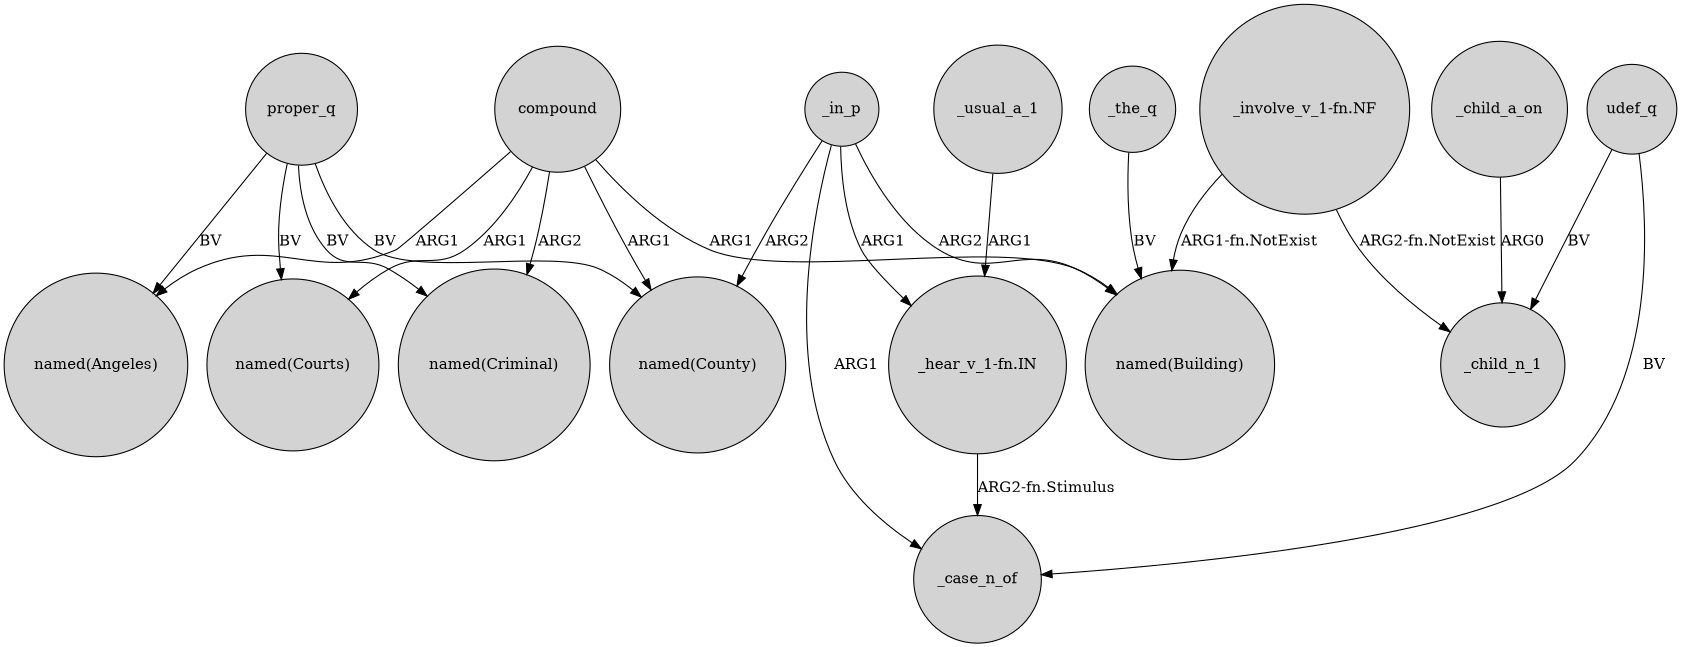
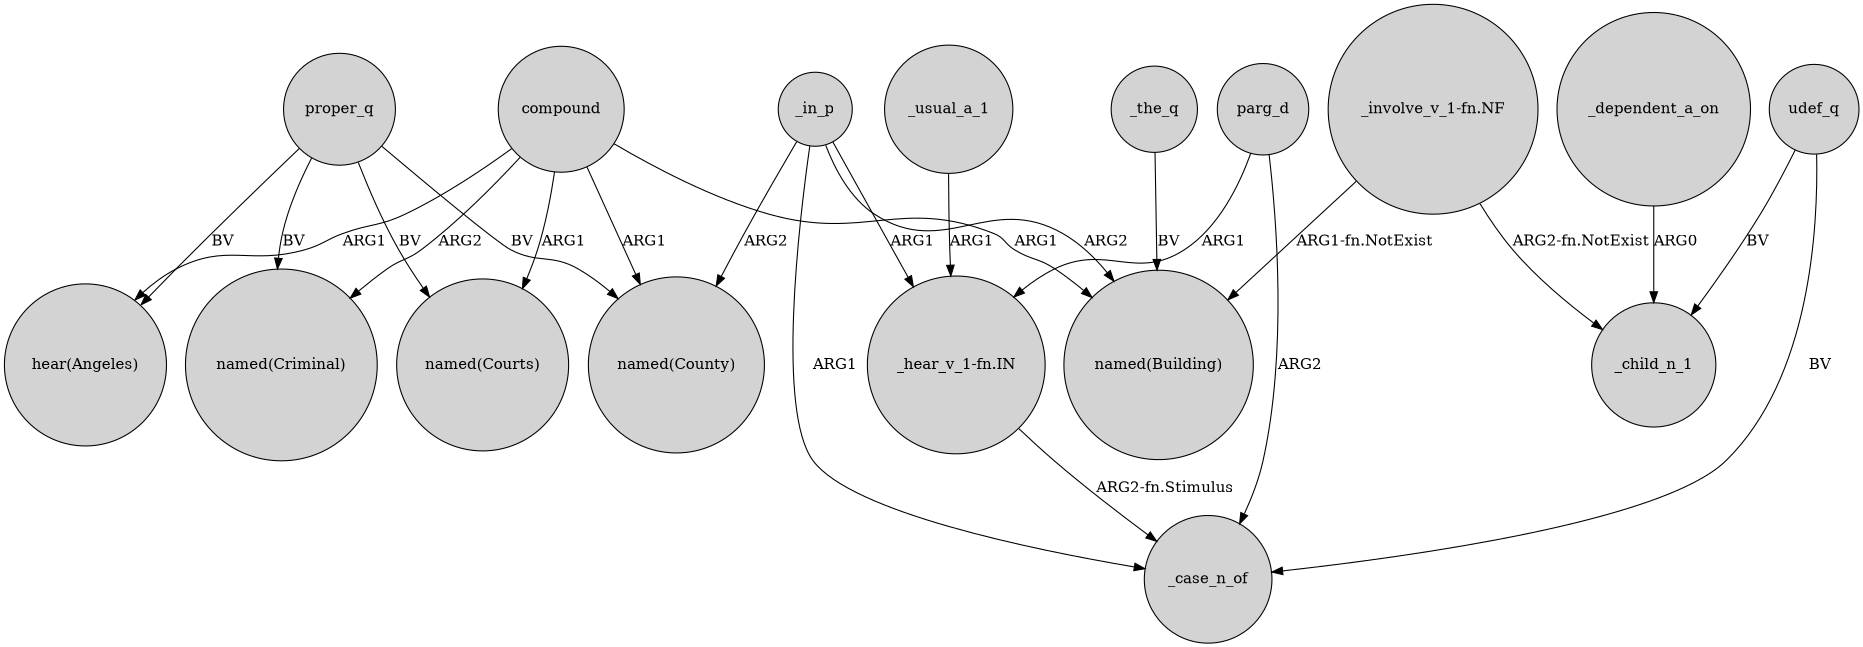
none -> (1263, 109)
(1500, 109) -> (1654, 109)
(96, 365) -> (85, 365)
